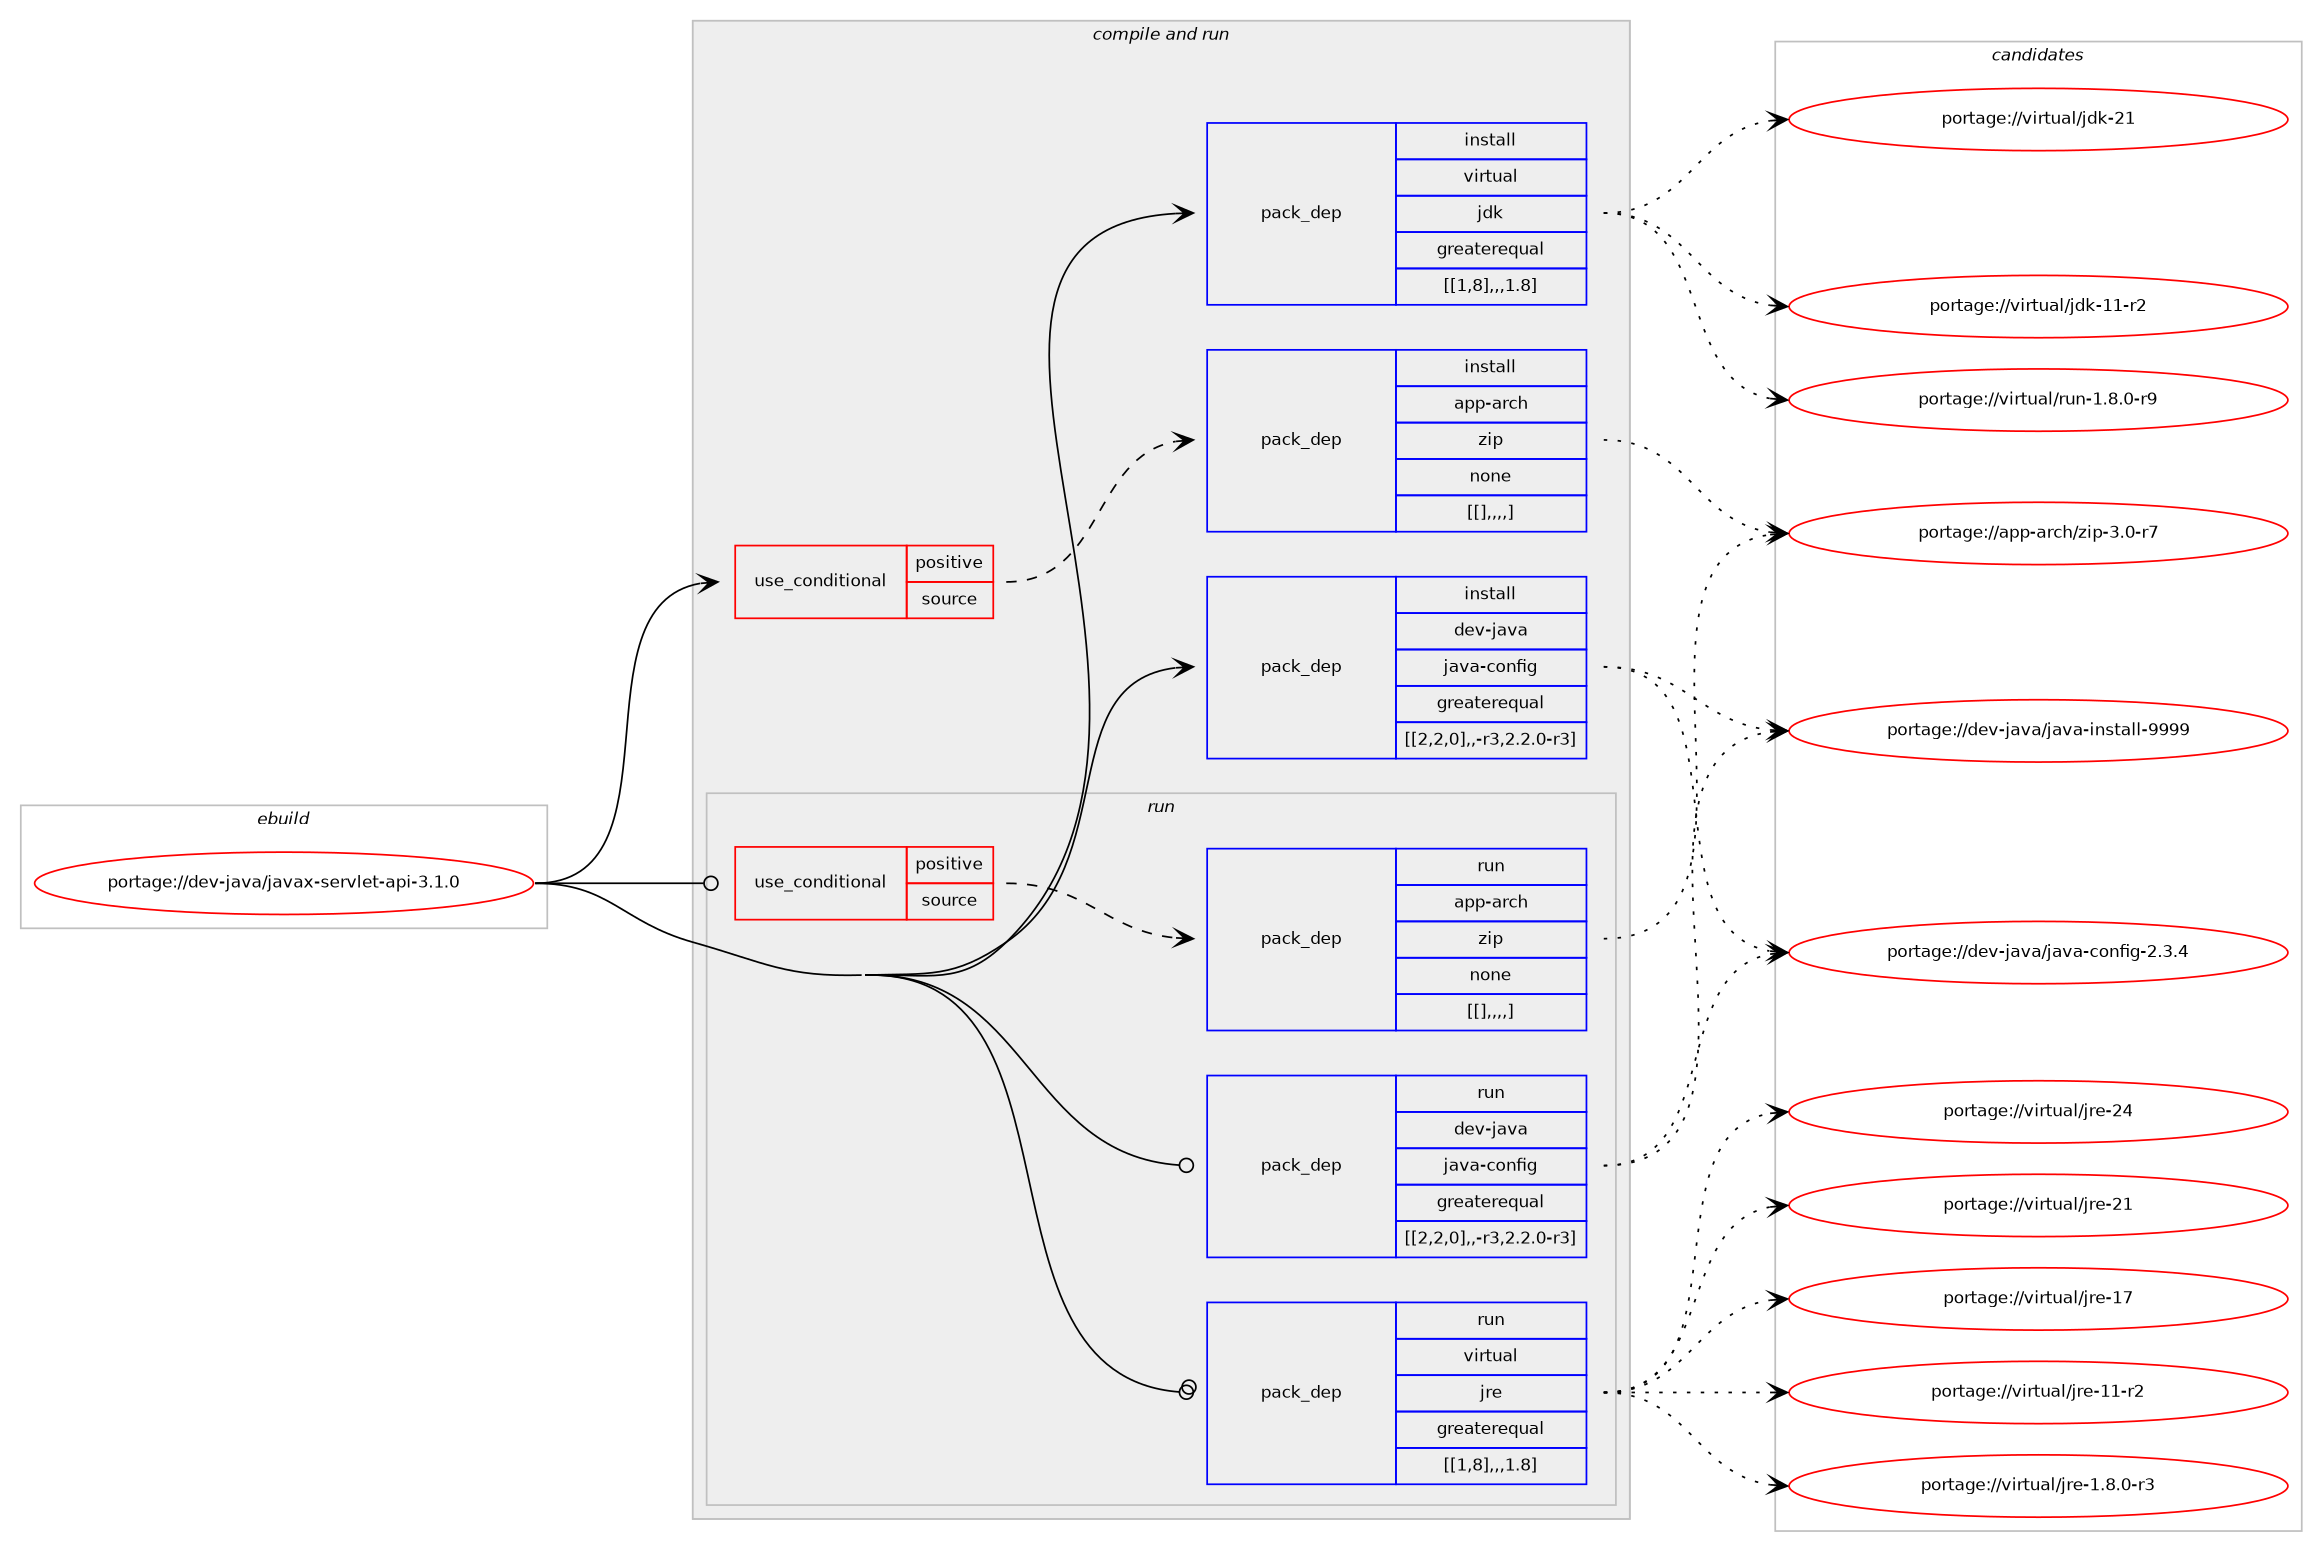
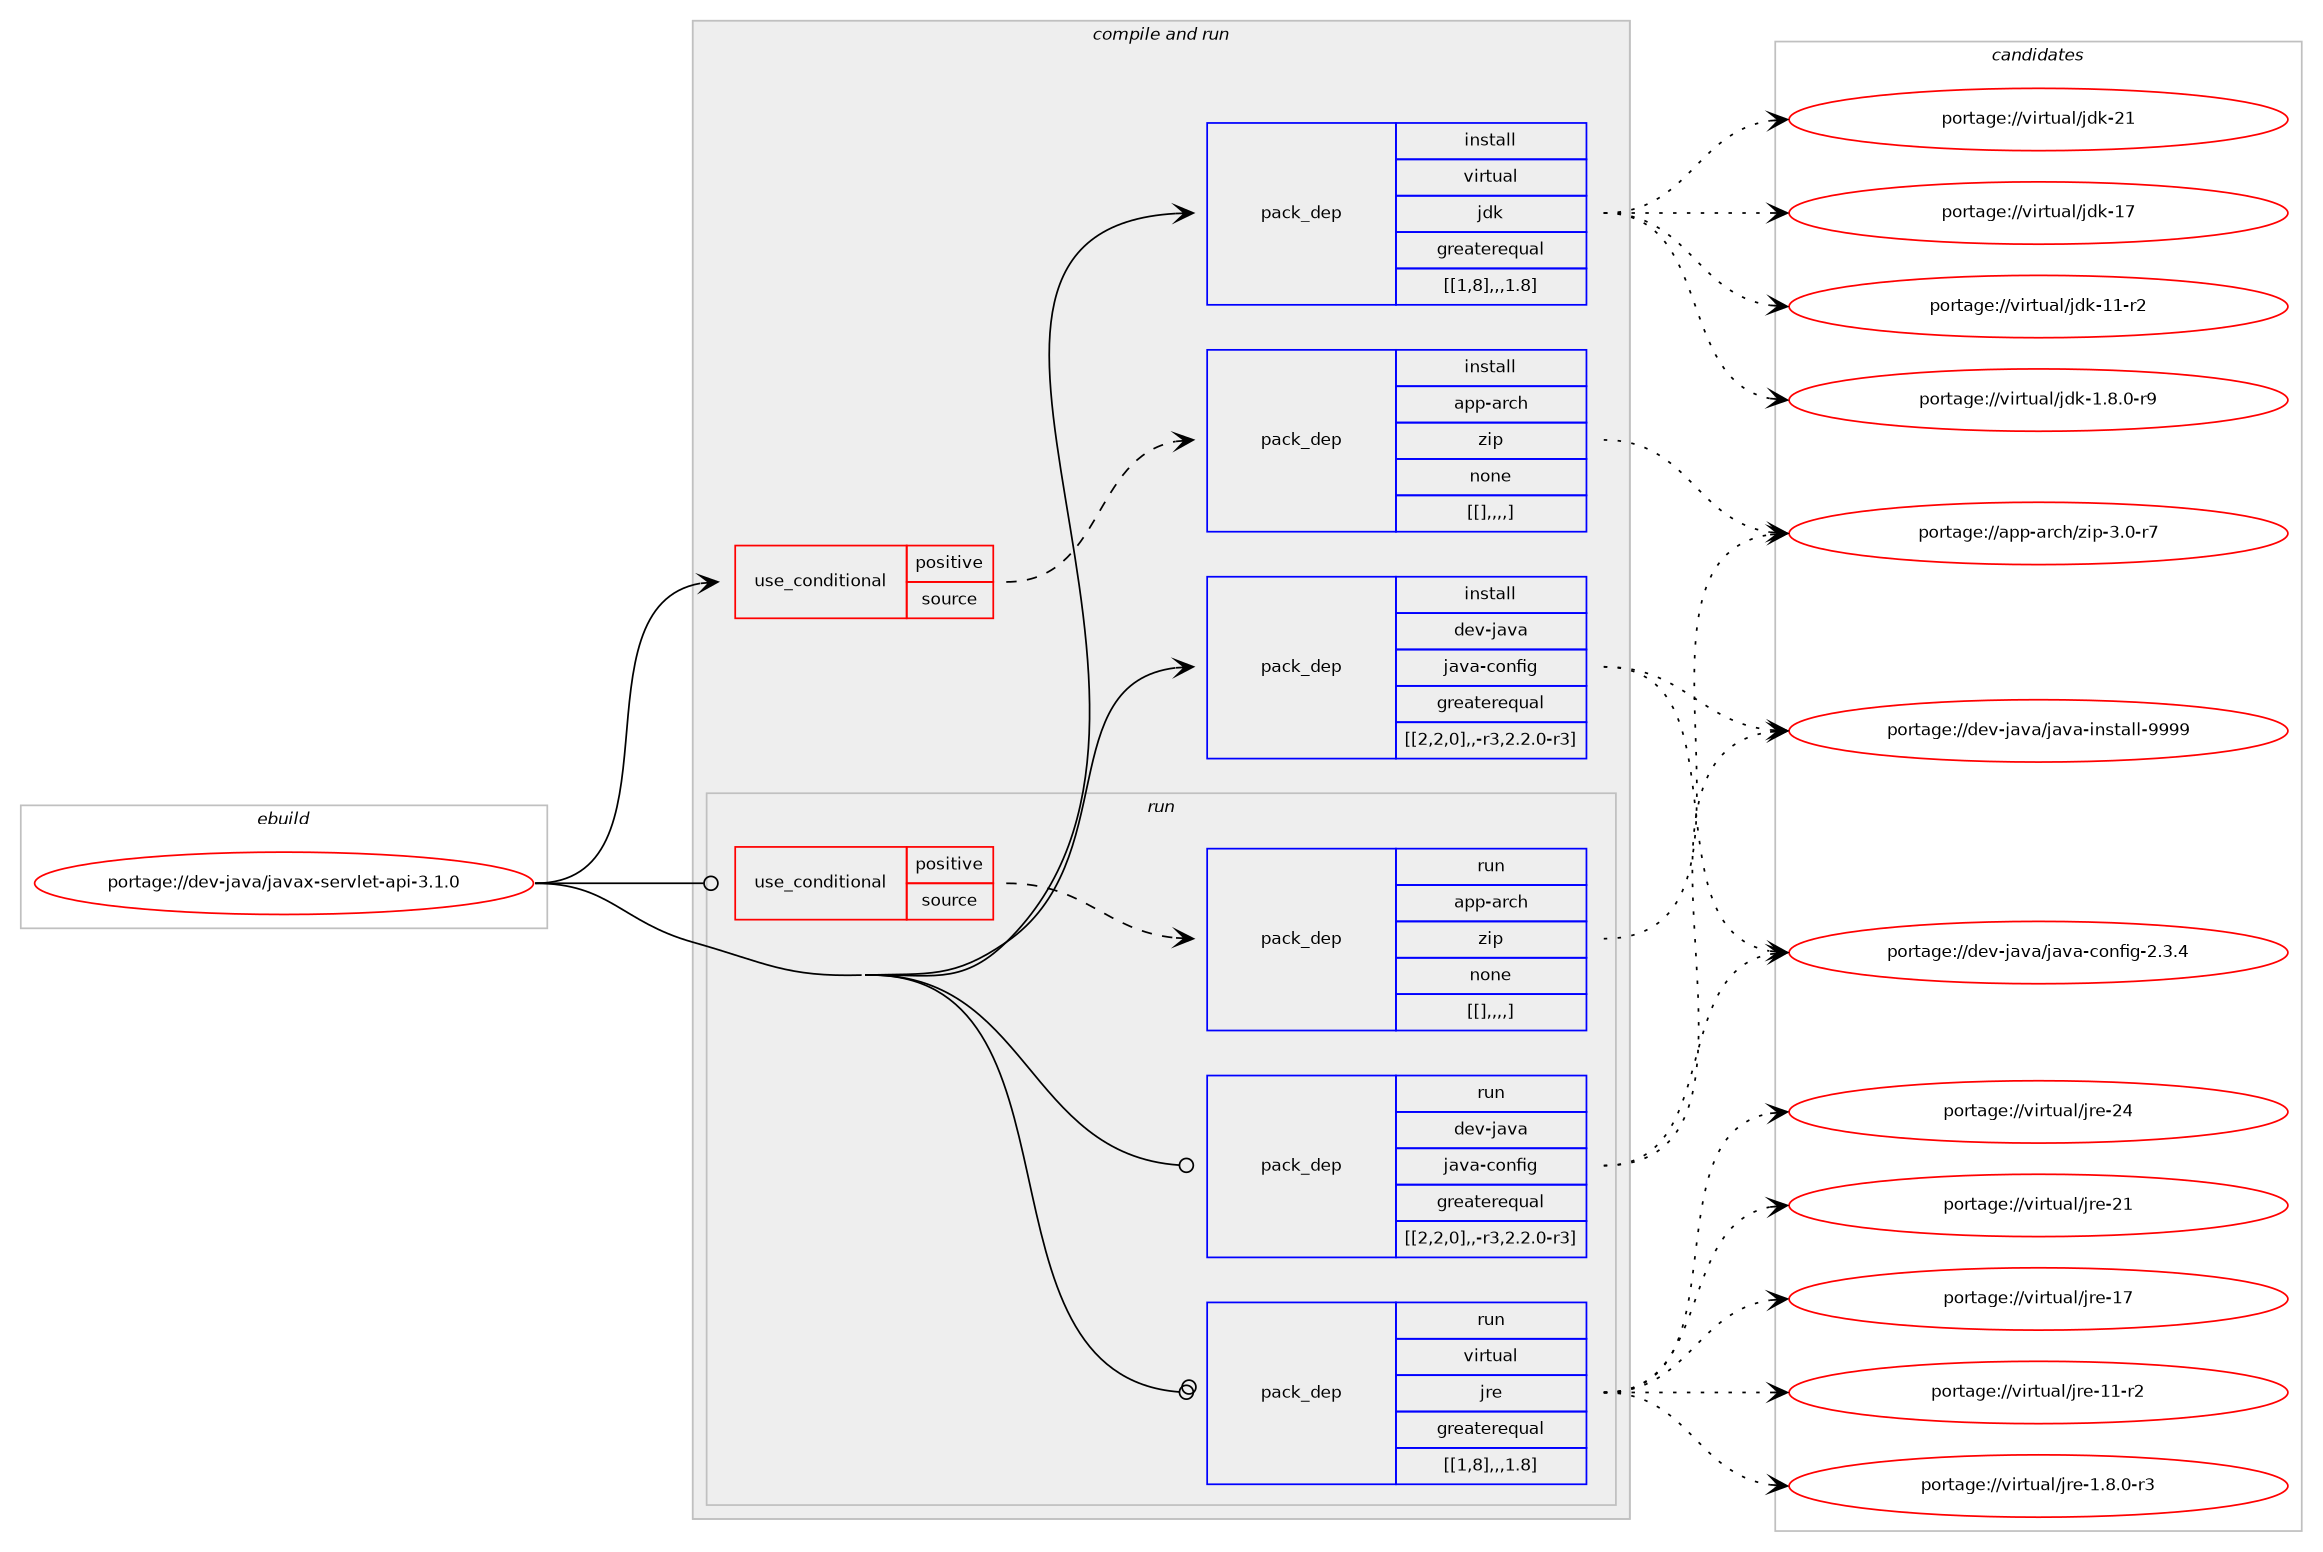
none -> (2038, 213)
(2038, 400) -> (2038, 400)
